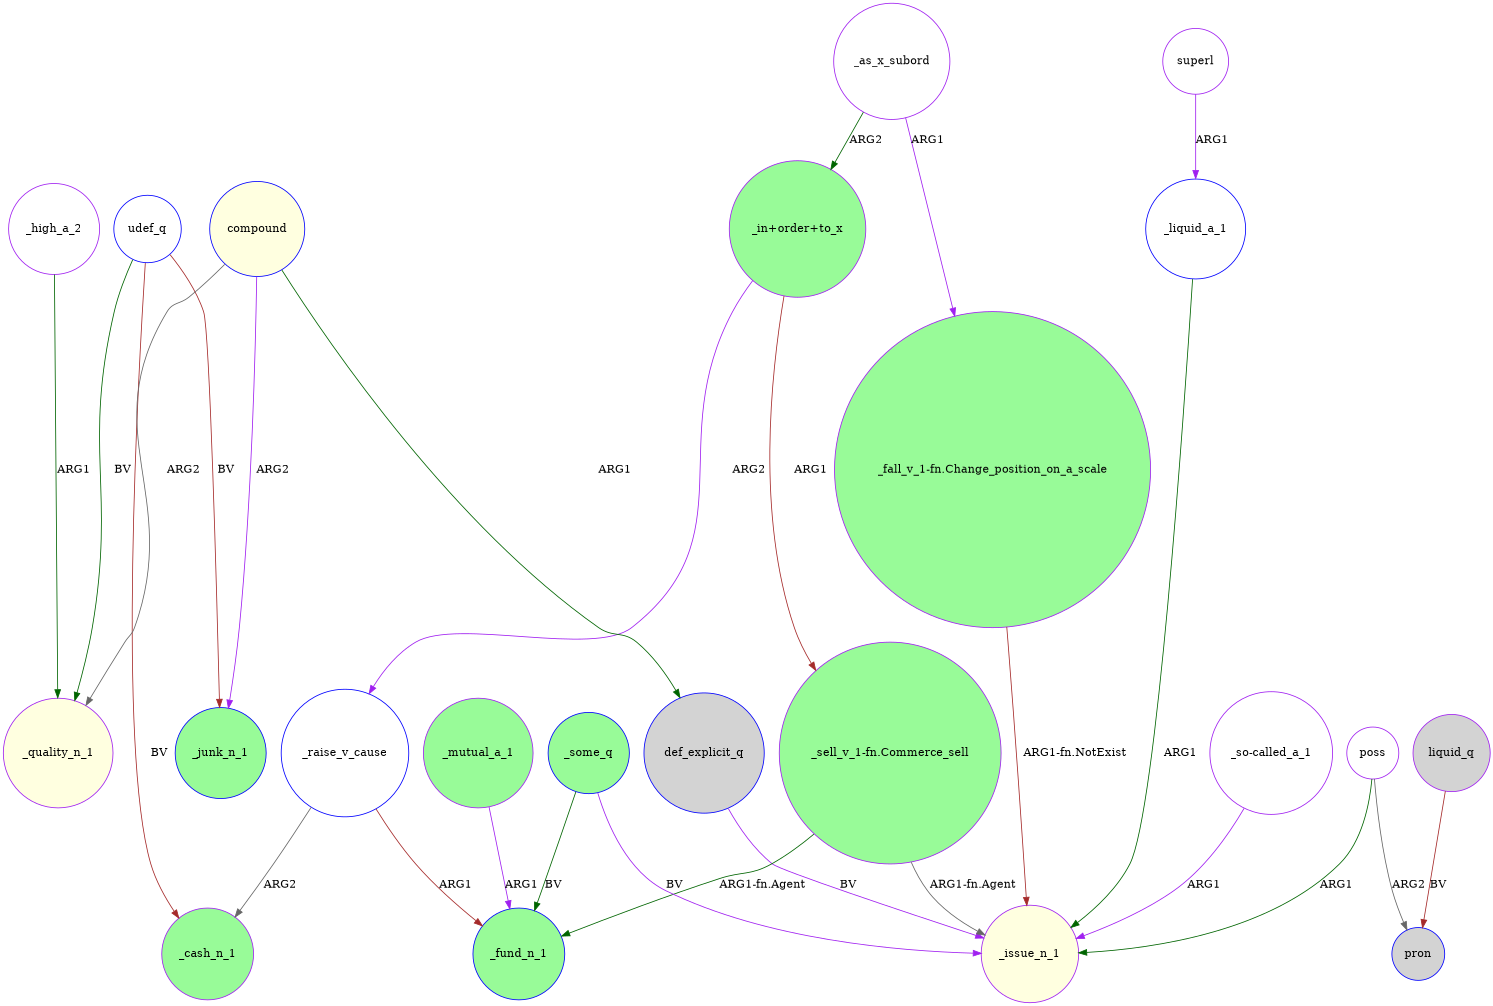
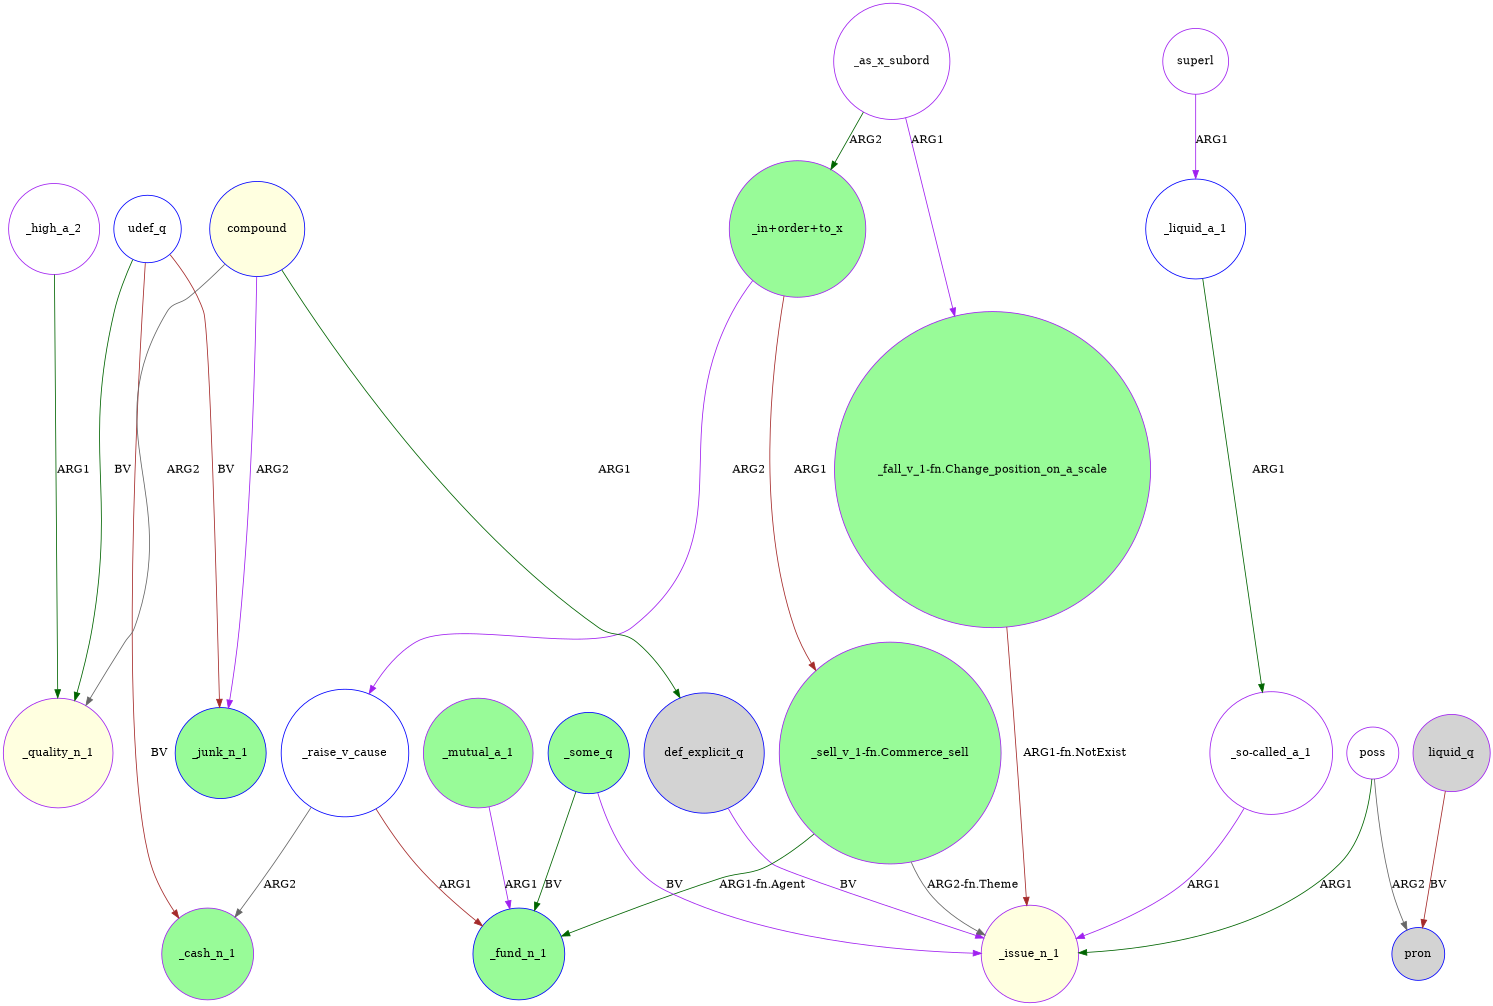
(1167, 612) -> (1232, 481)
(973, 885) -> (973, 885)
